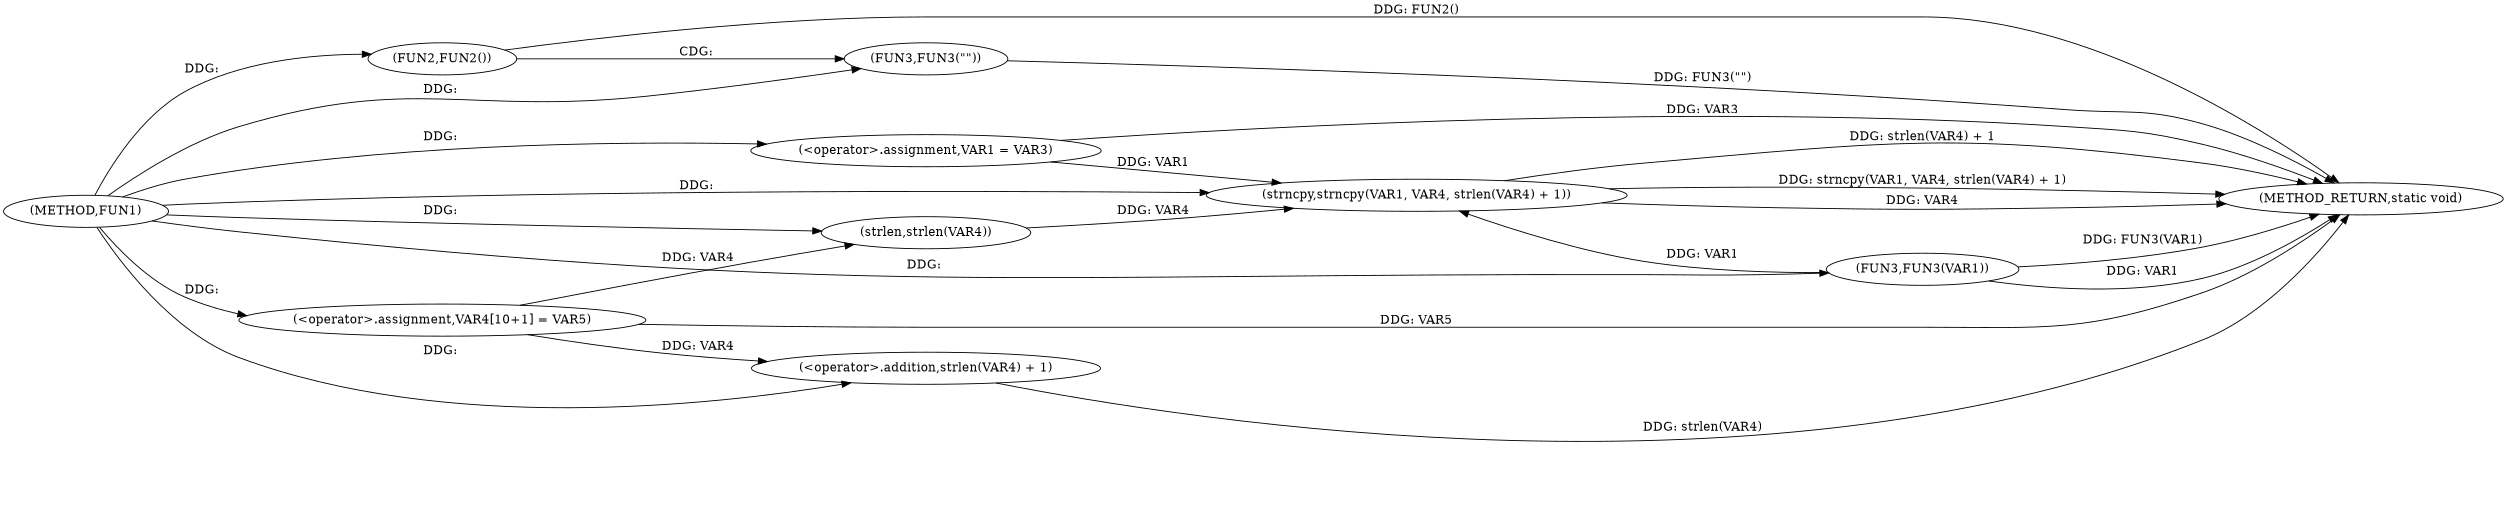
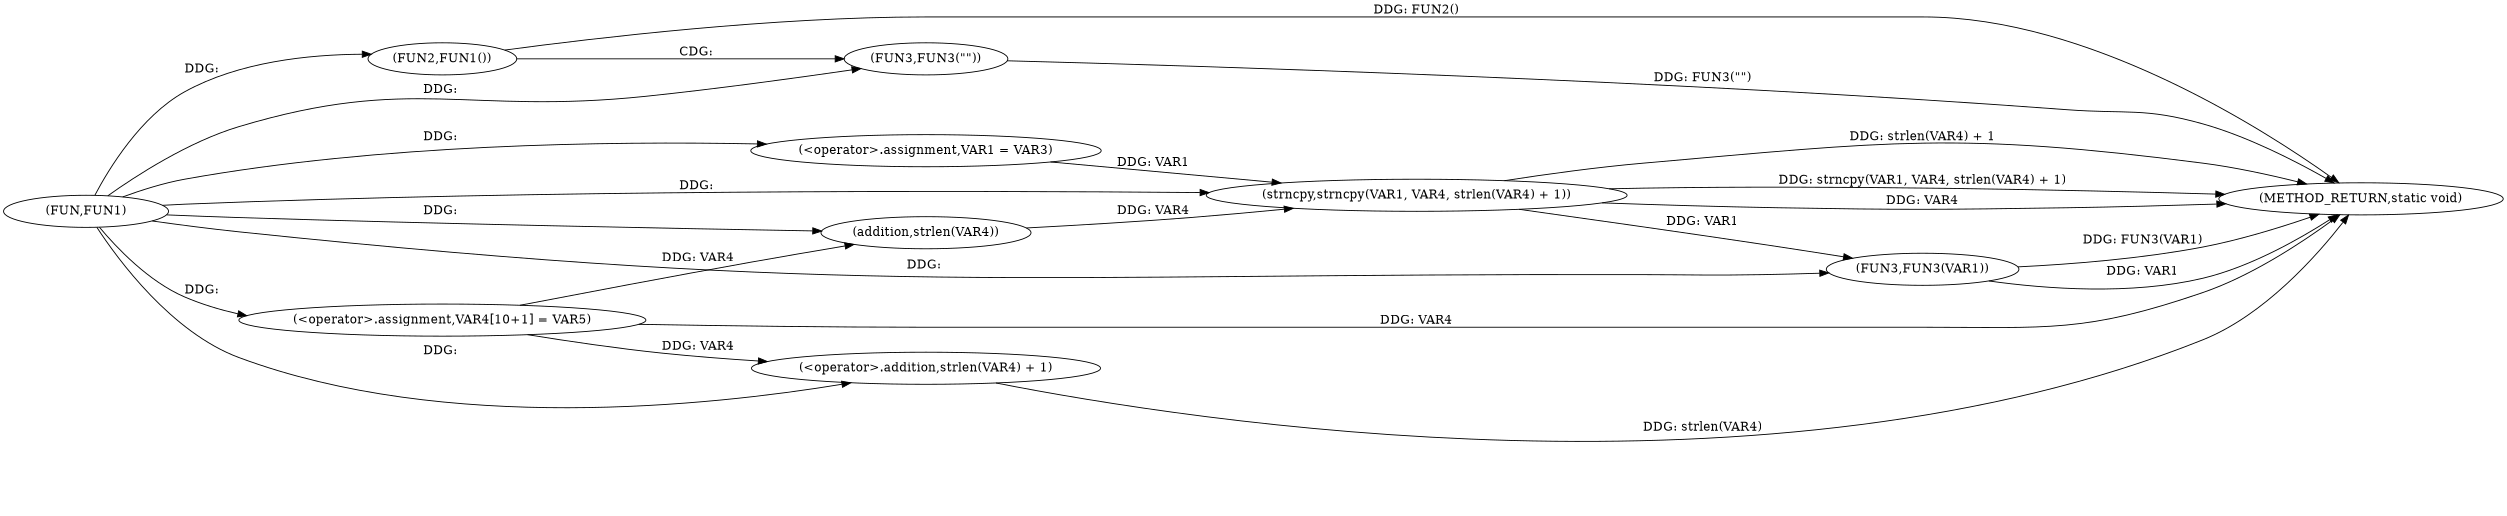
(442, 59) -> (442, 59)
(1691, 117) -> none
(86, 211) -> (86, 211)
(926, 233) -> (926, 233)
(1645, 262) -> (1681, 232)
(1417, 321) -> (1417, 321)
